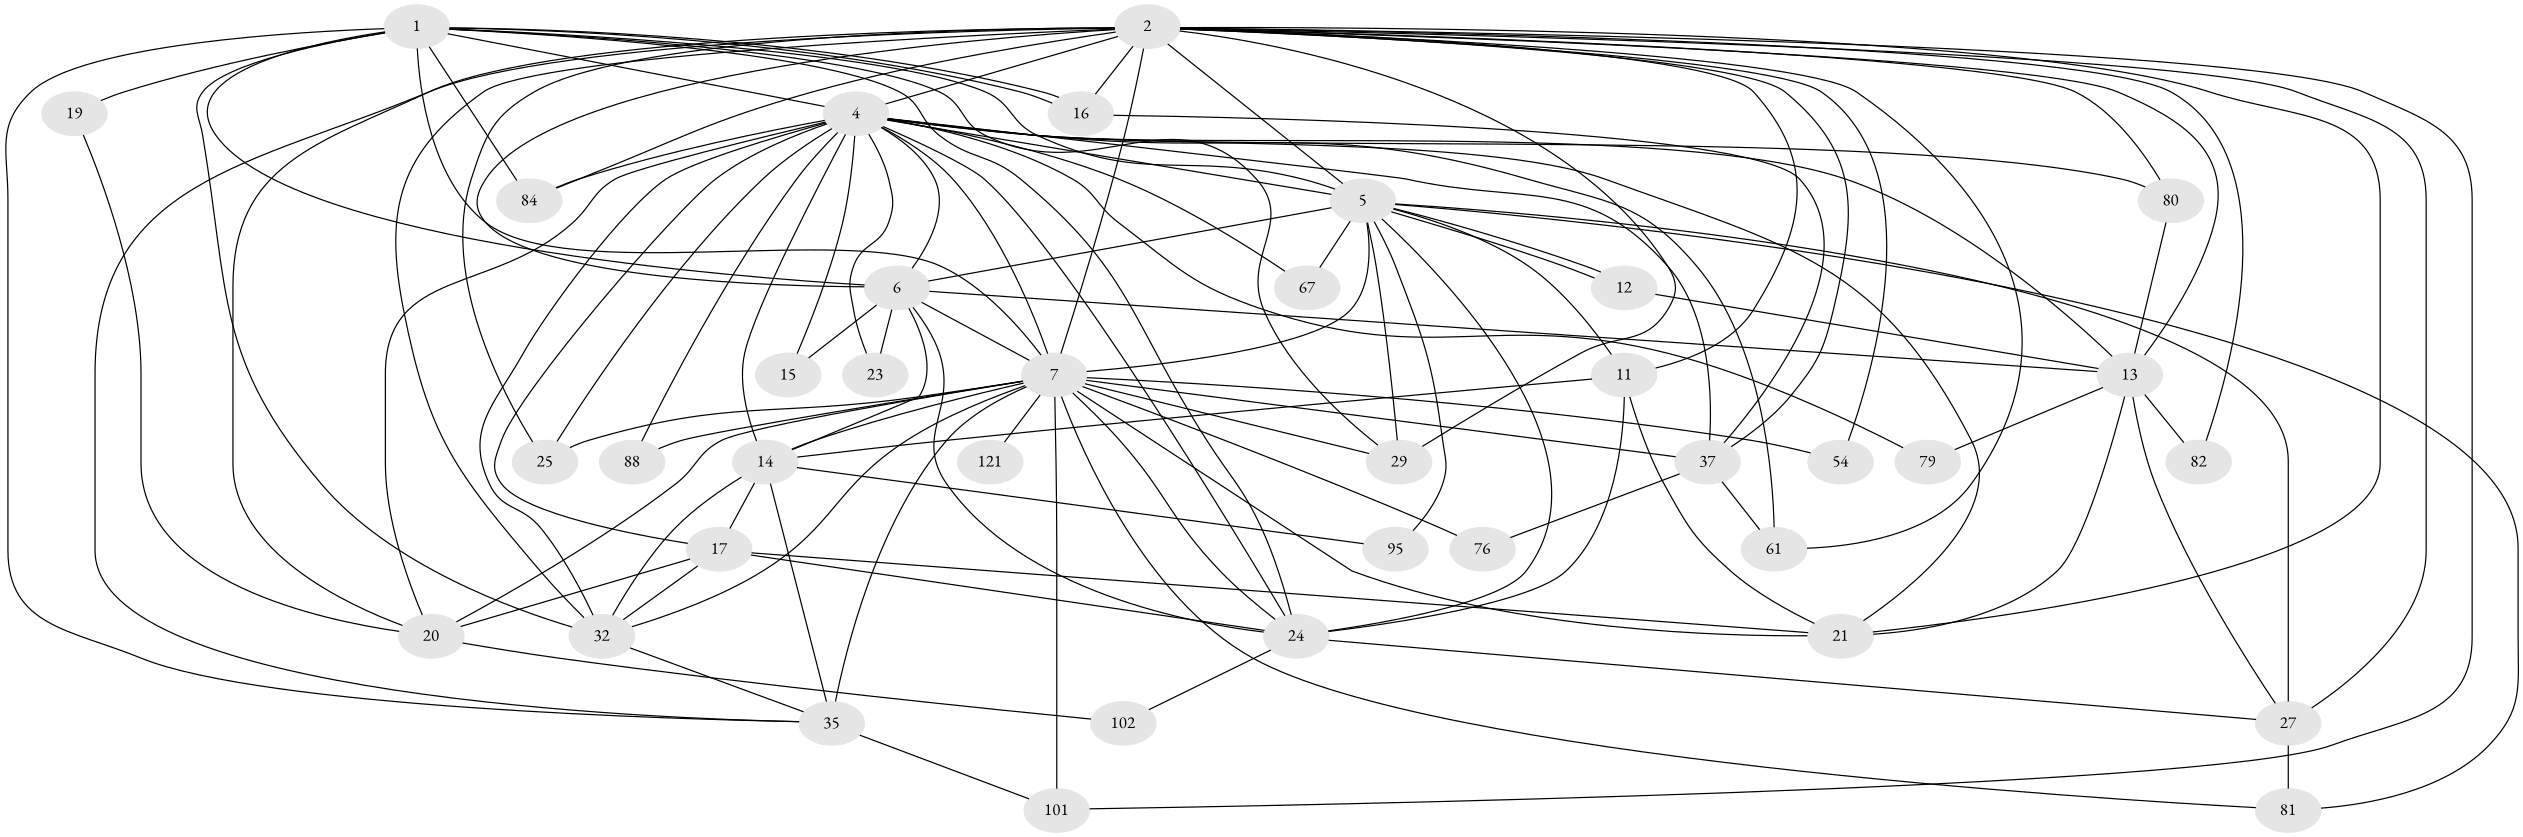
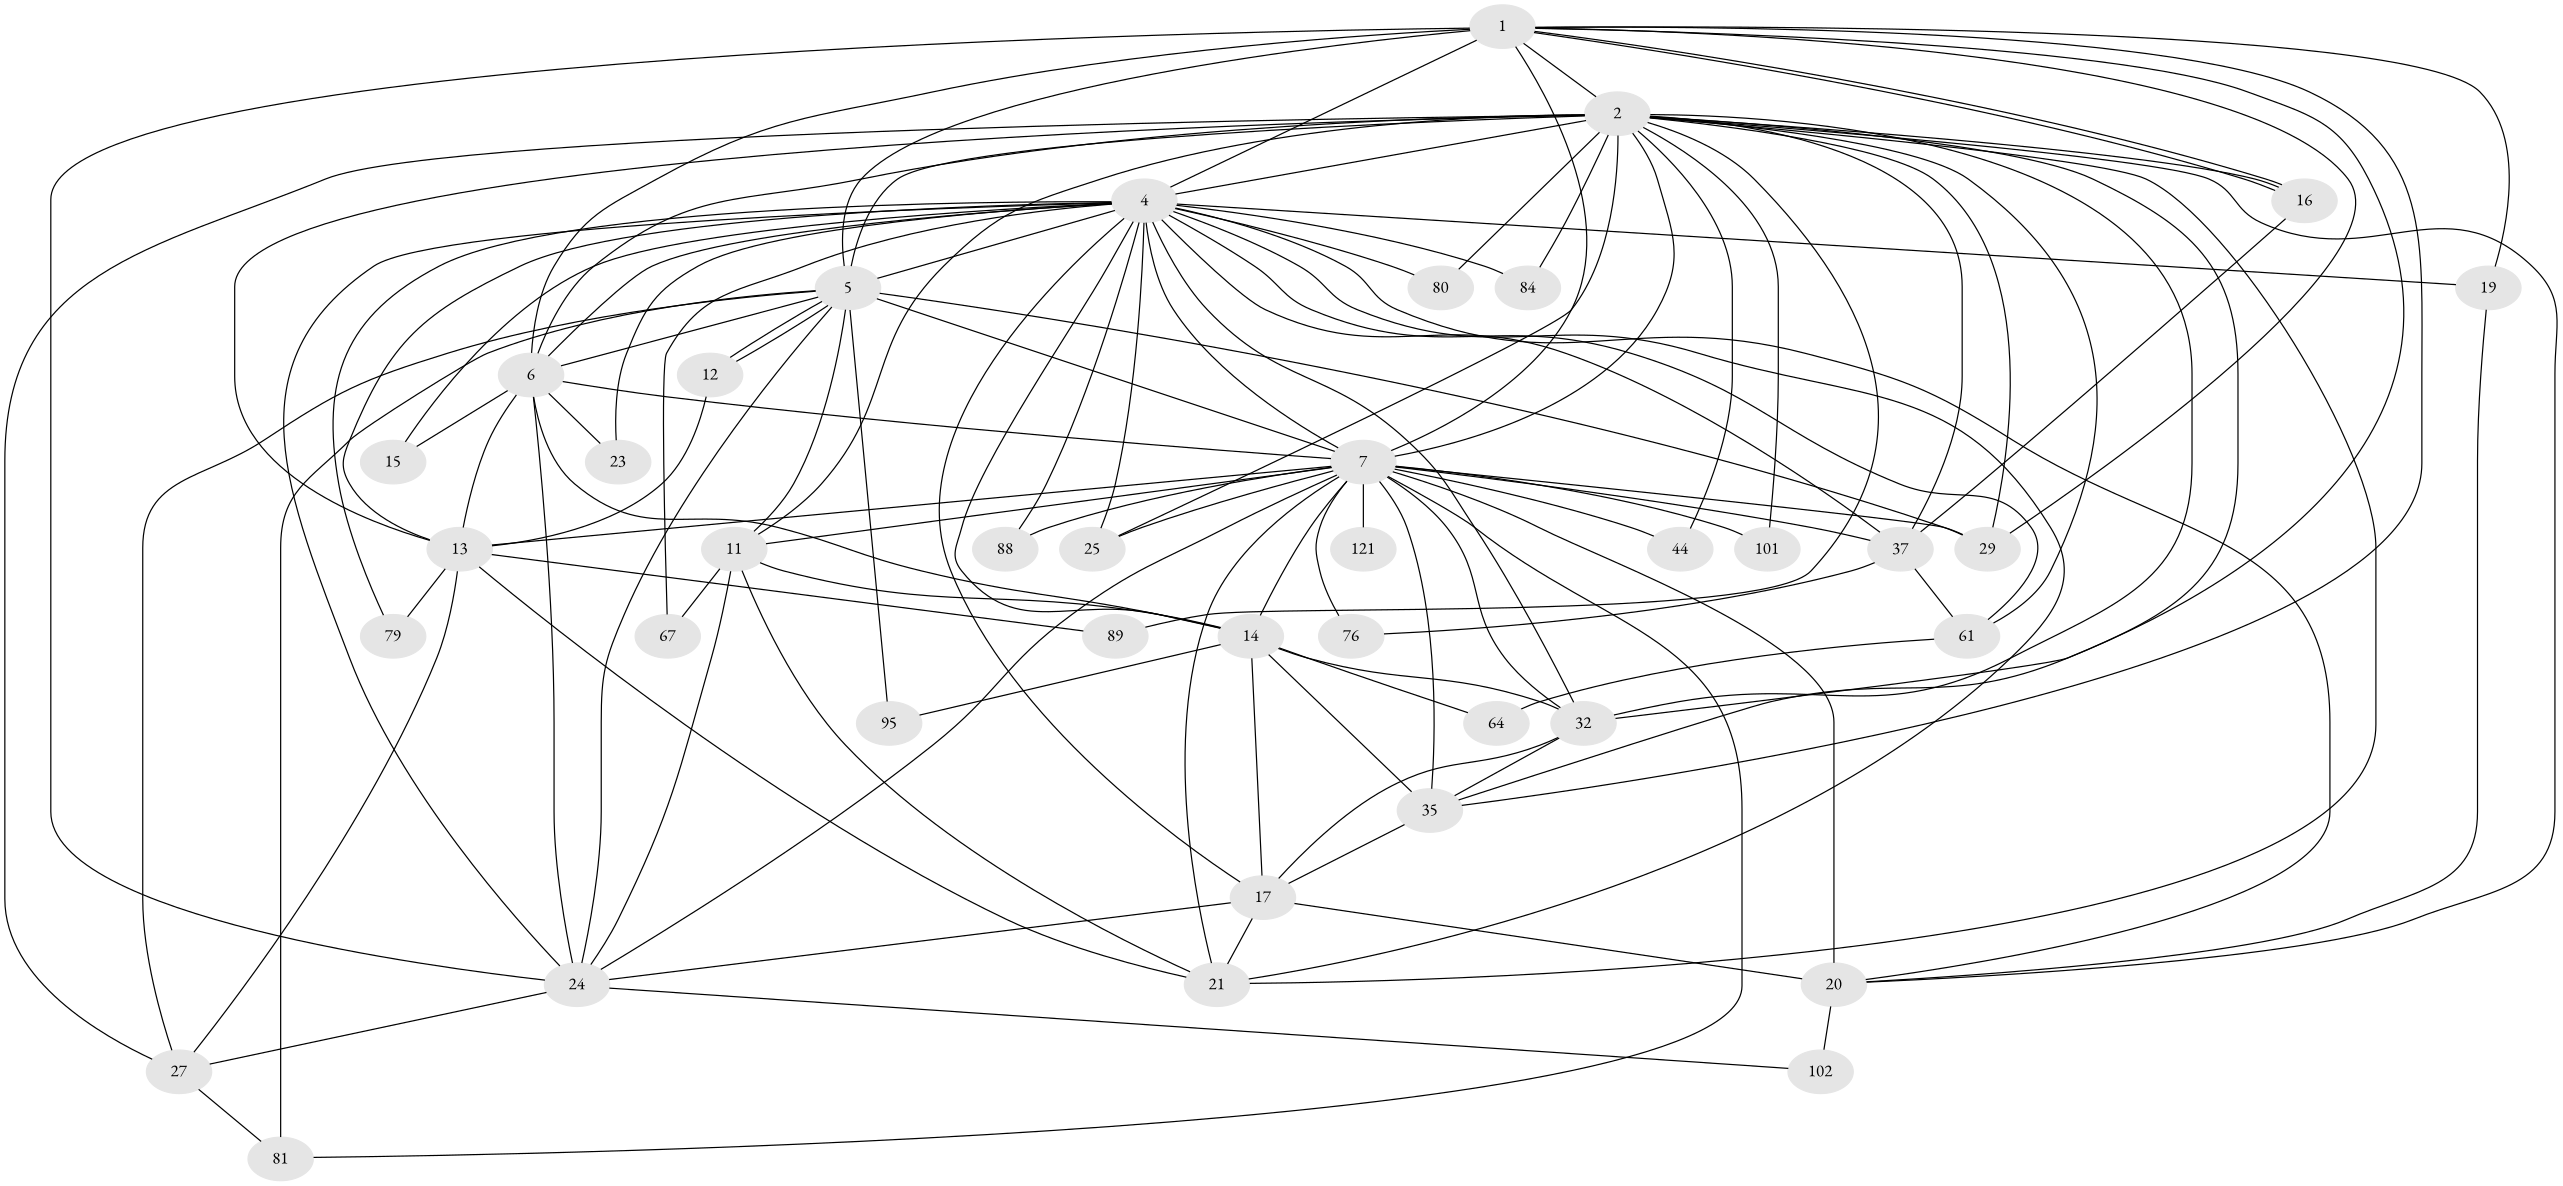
(473, 114) -> (1560, 70)
none -> (1784, 242)
(1335, 244) -> (701, 593)
(2150, 288) -> (912, 506)
(1841, 462) -> (1680, 549)
(2199, 462) -> (1115, 636)
none -> (1049, 506)
none -> (1496, 723)
(944, 767) -> (1347, 854)
